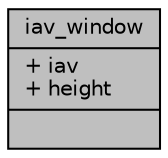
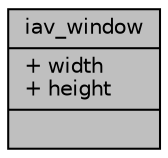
(52, 67) -> (65, 67)
